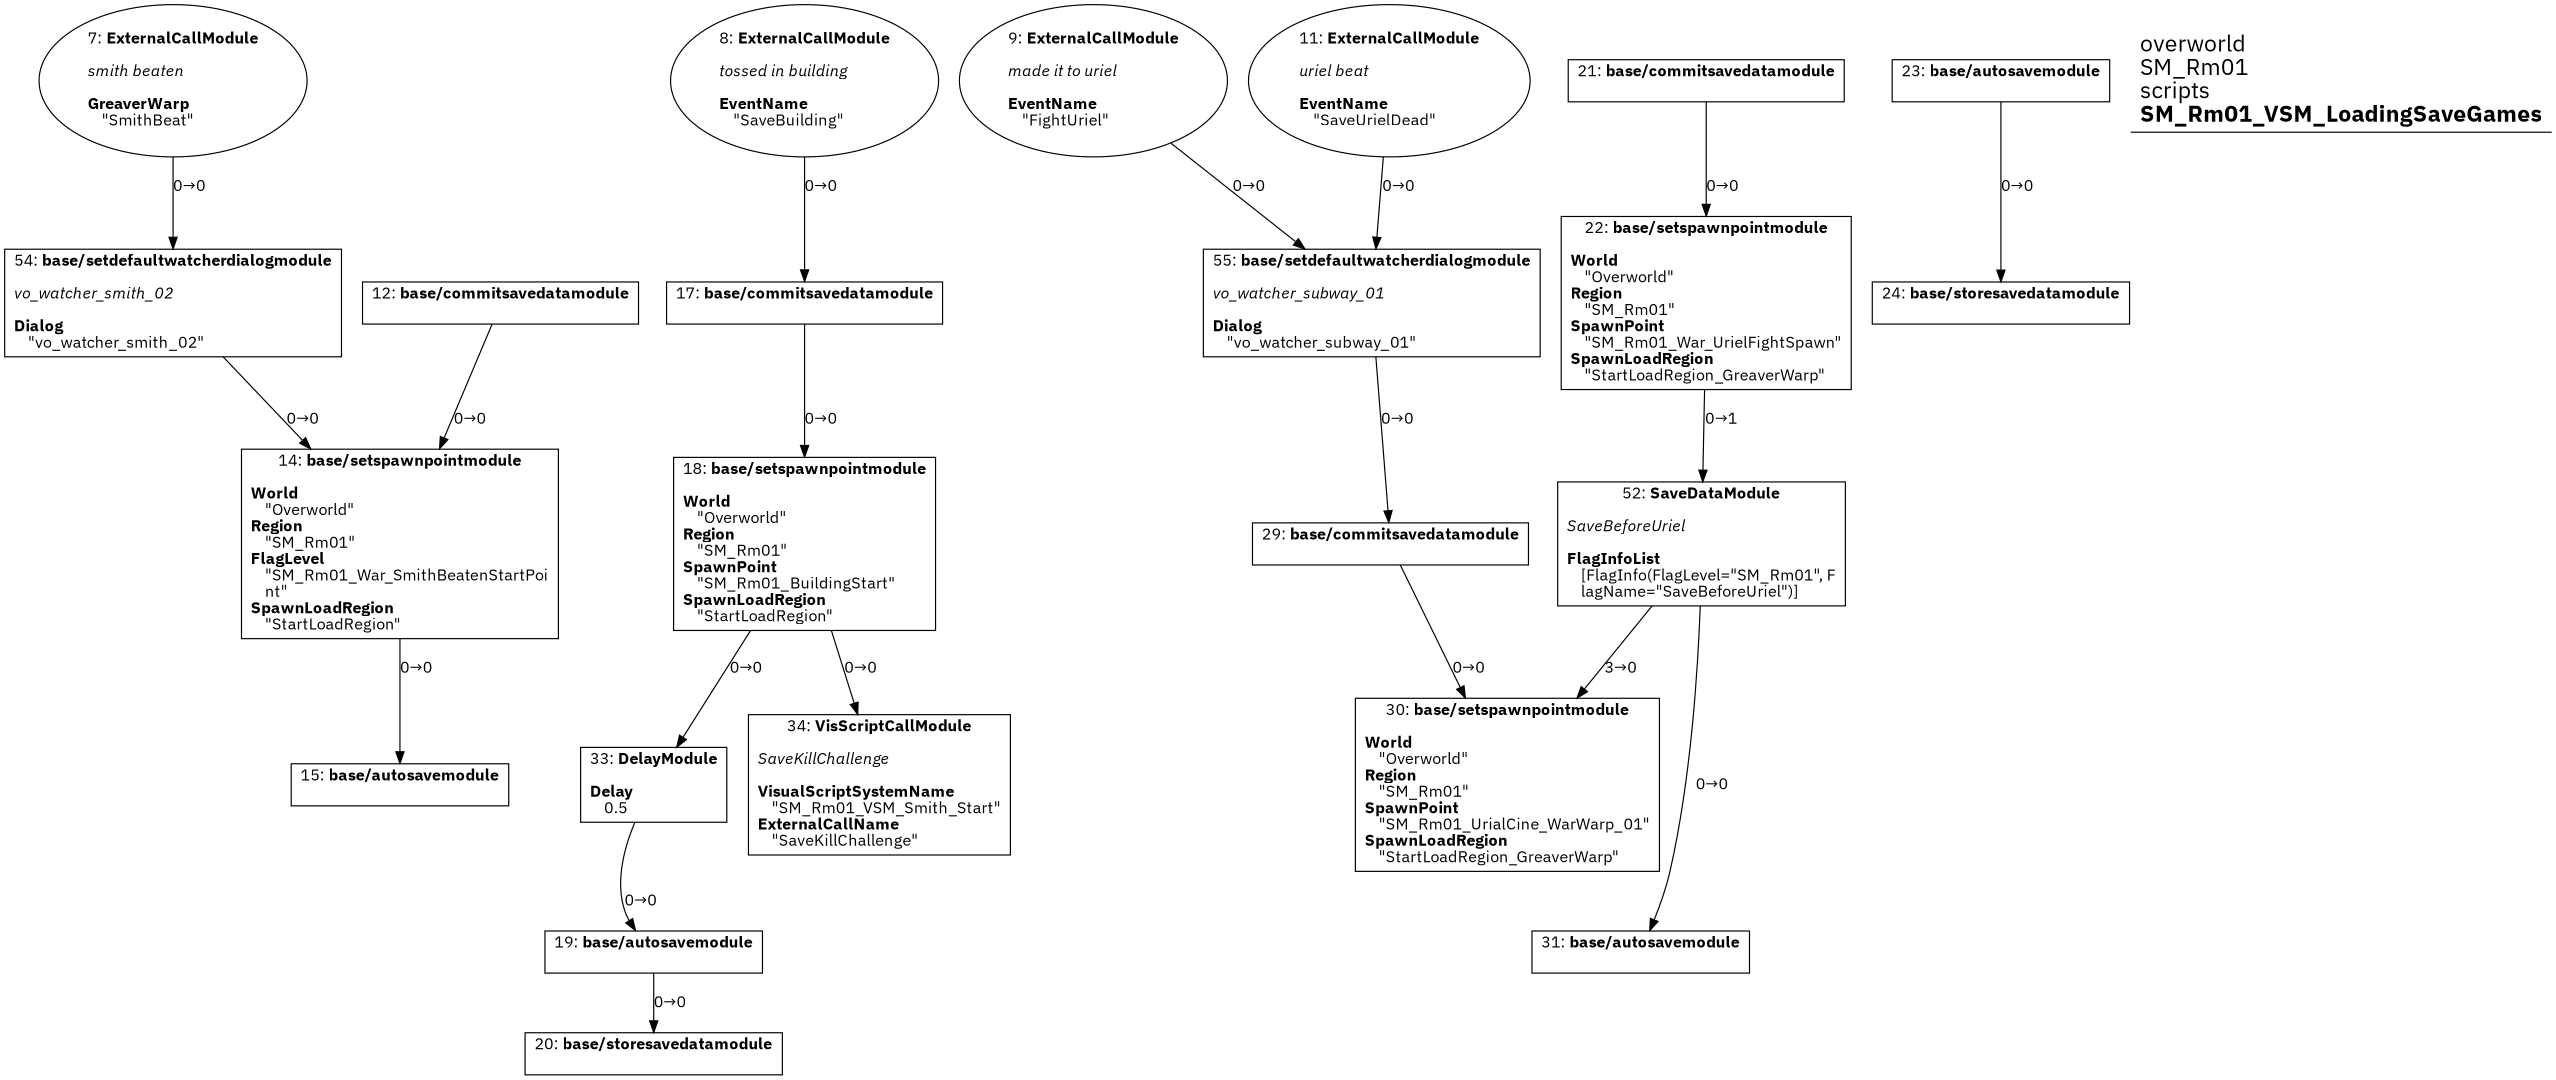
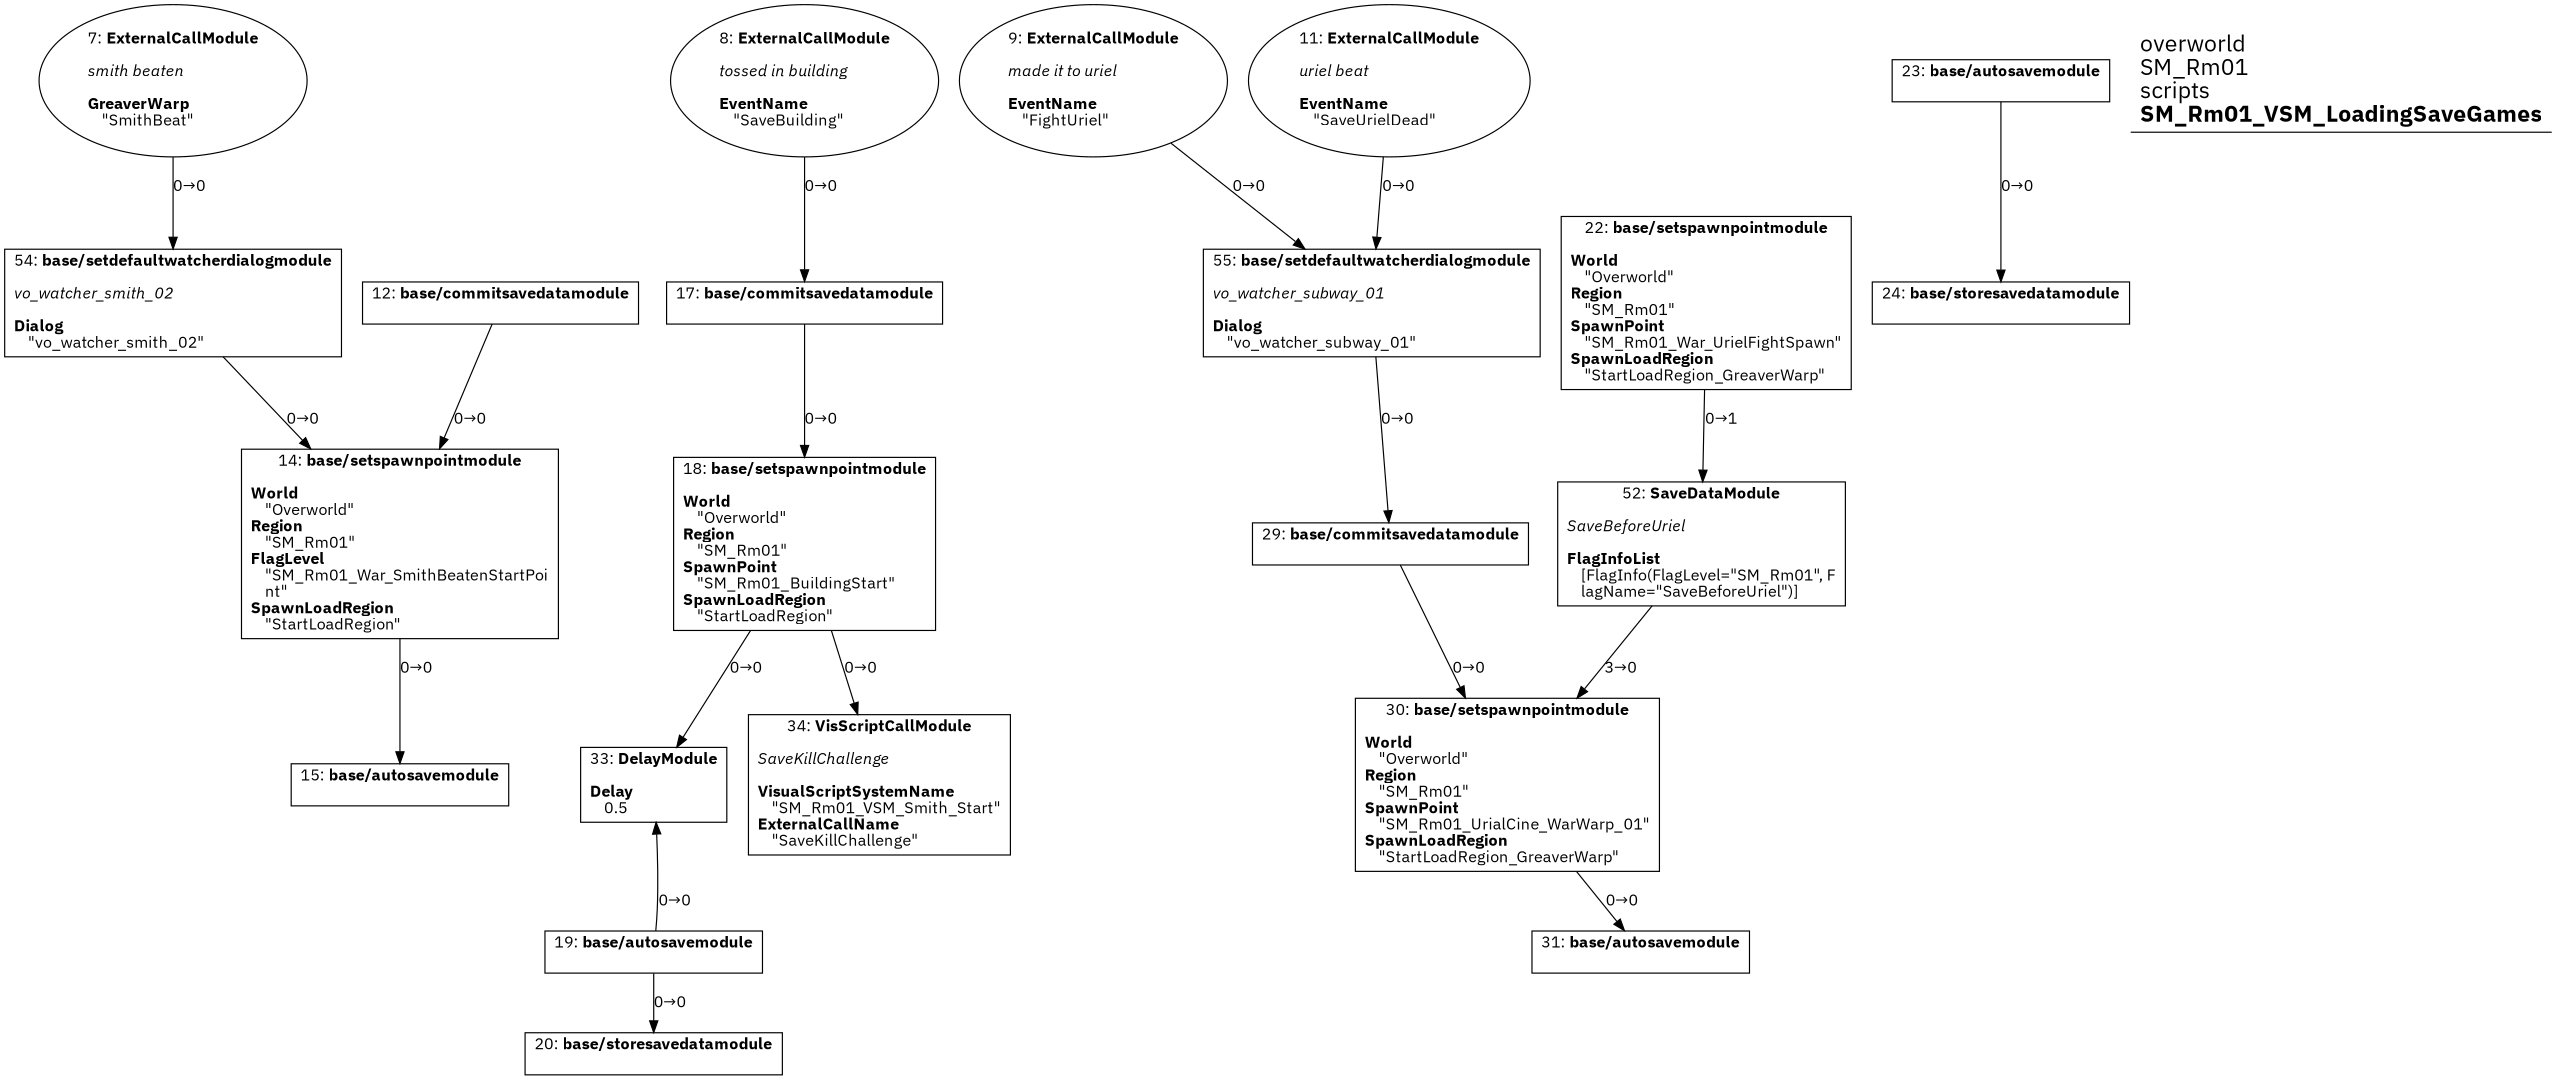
(1706, 81) -> none
(1688, 765) -> (1597, 897)
(621, 871) -> (658, 883)
